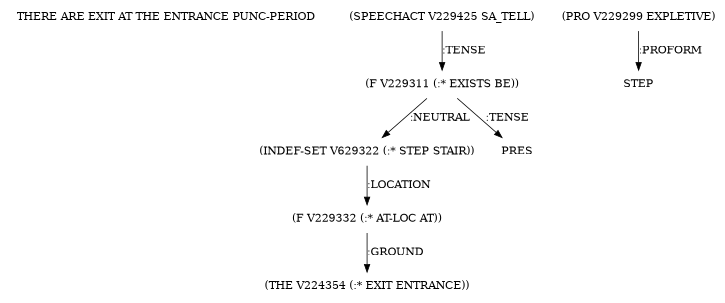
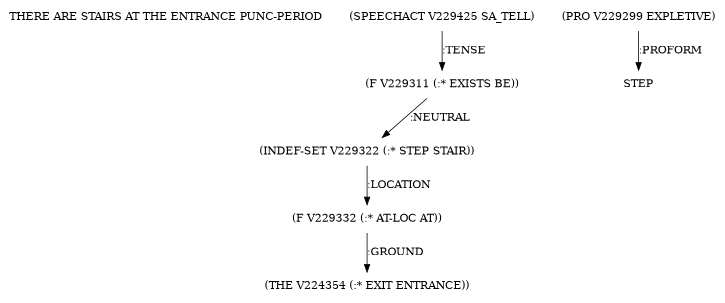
(166, 17) -> (166, 17)
(367, 152) -> (367, 152)
(517, 152) -> none
